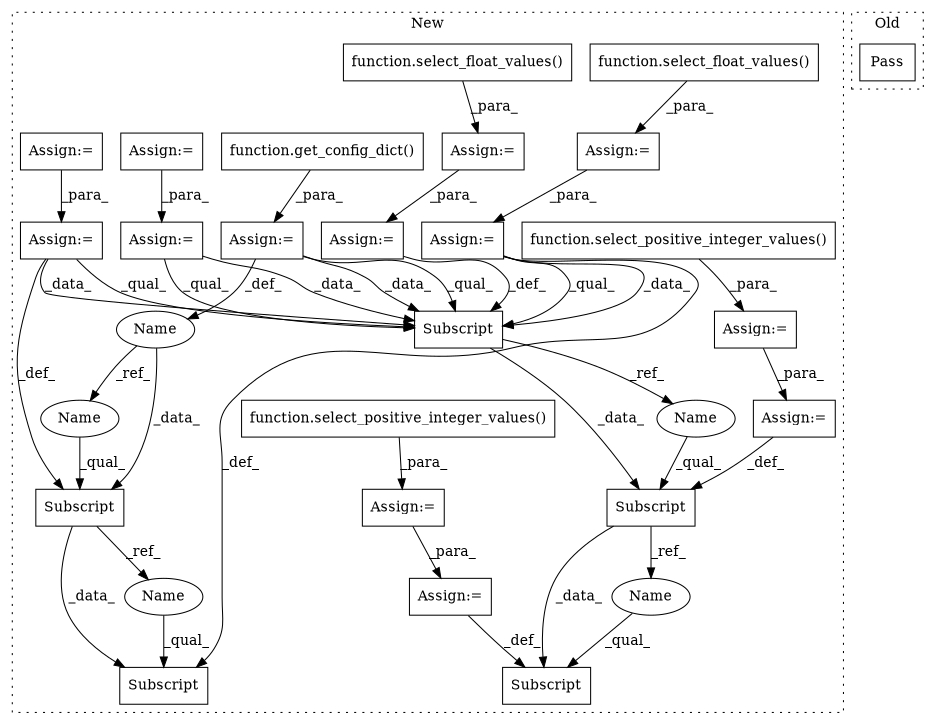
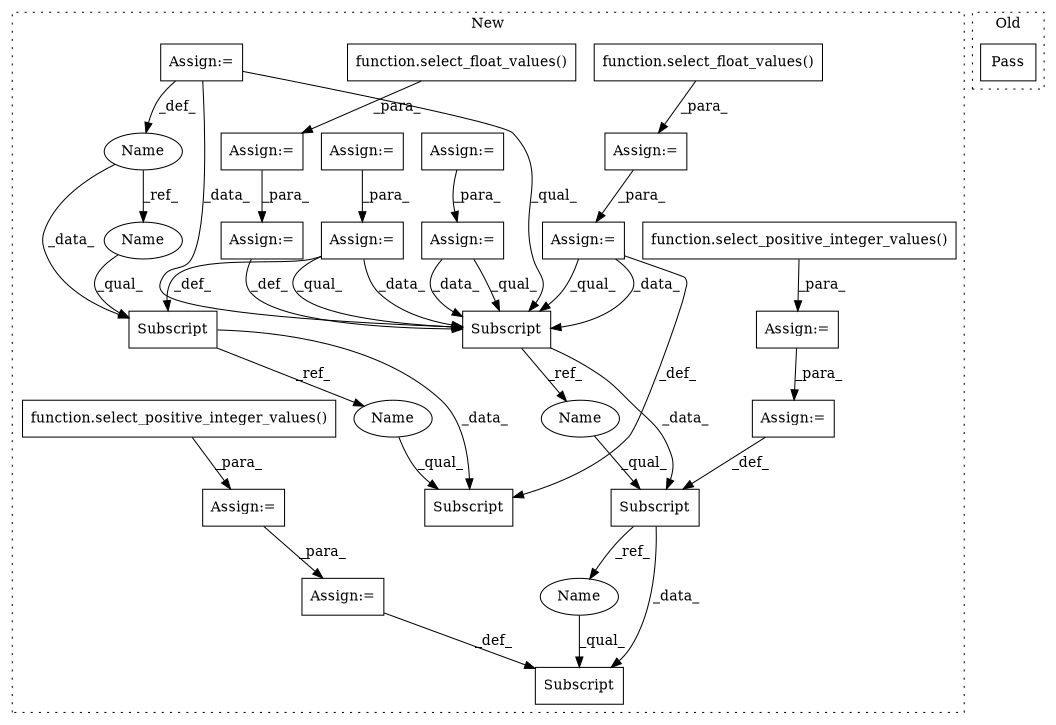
(322, 151) -> none
